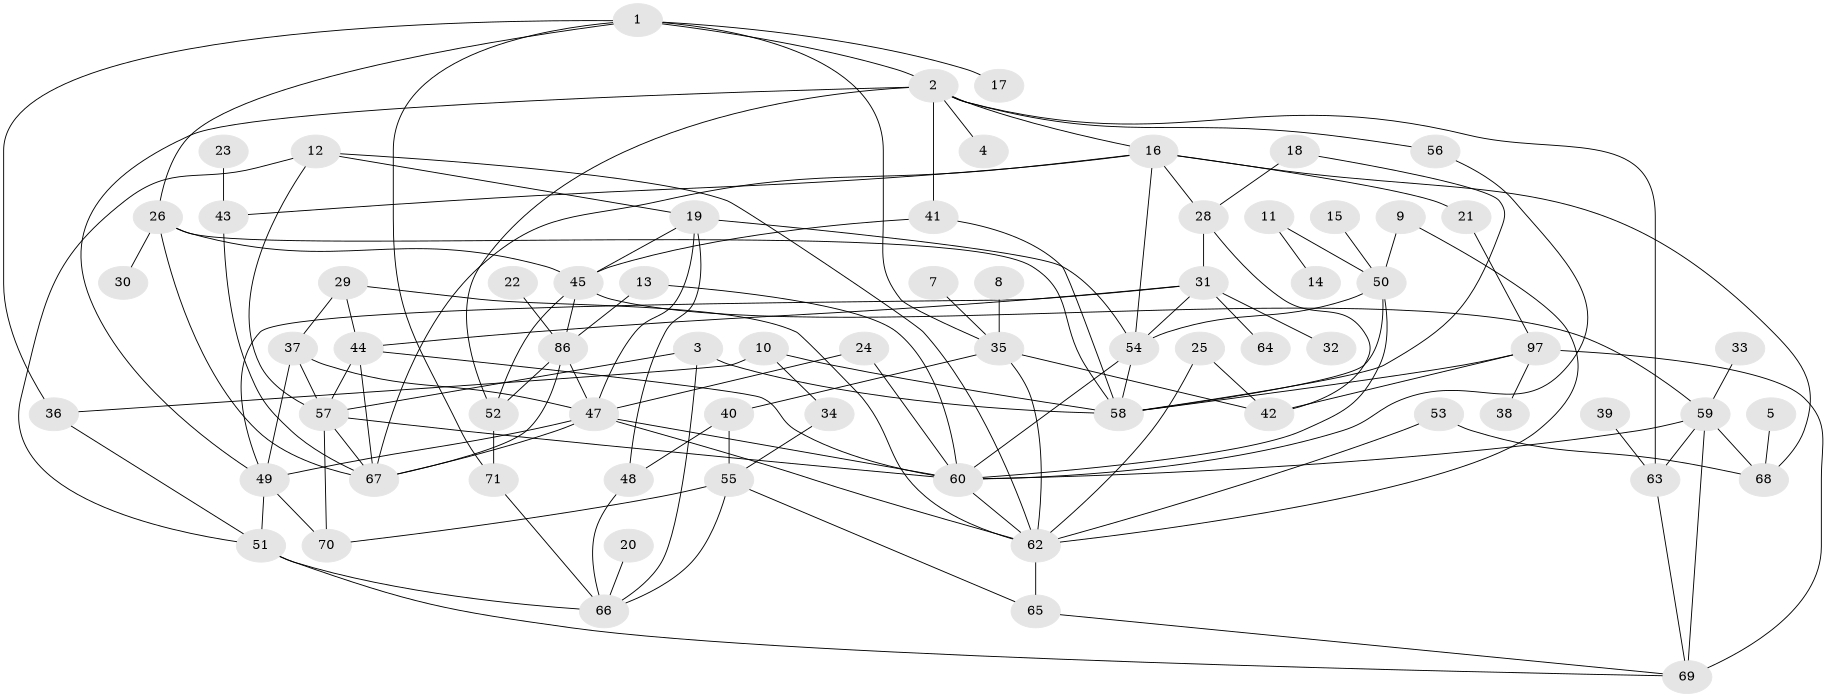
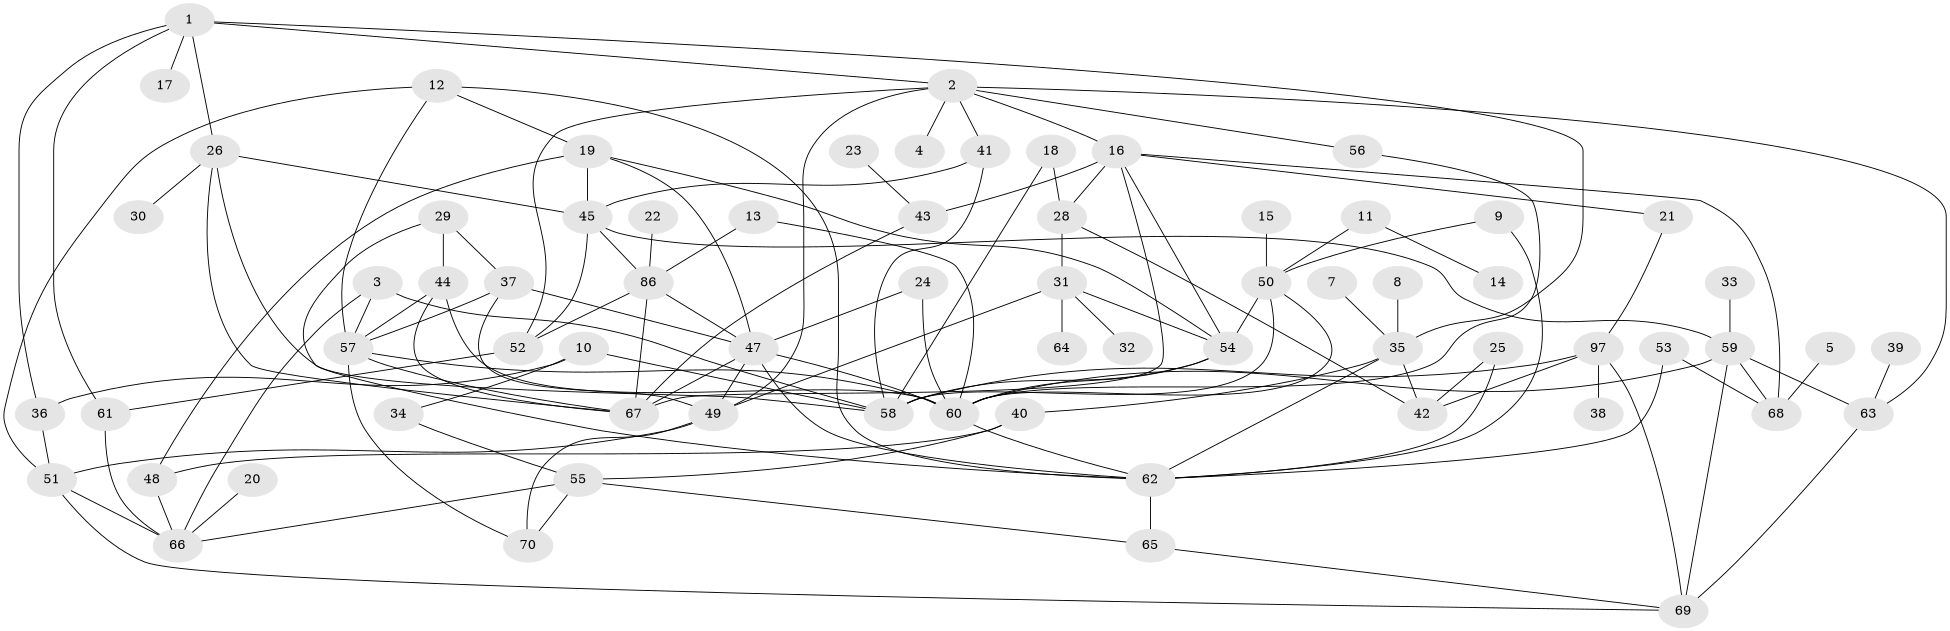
(701, 320) -> none
(494, 480) -> (106, 414)
